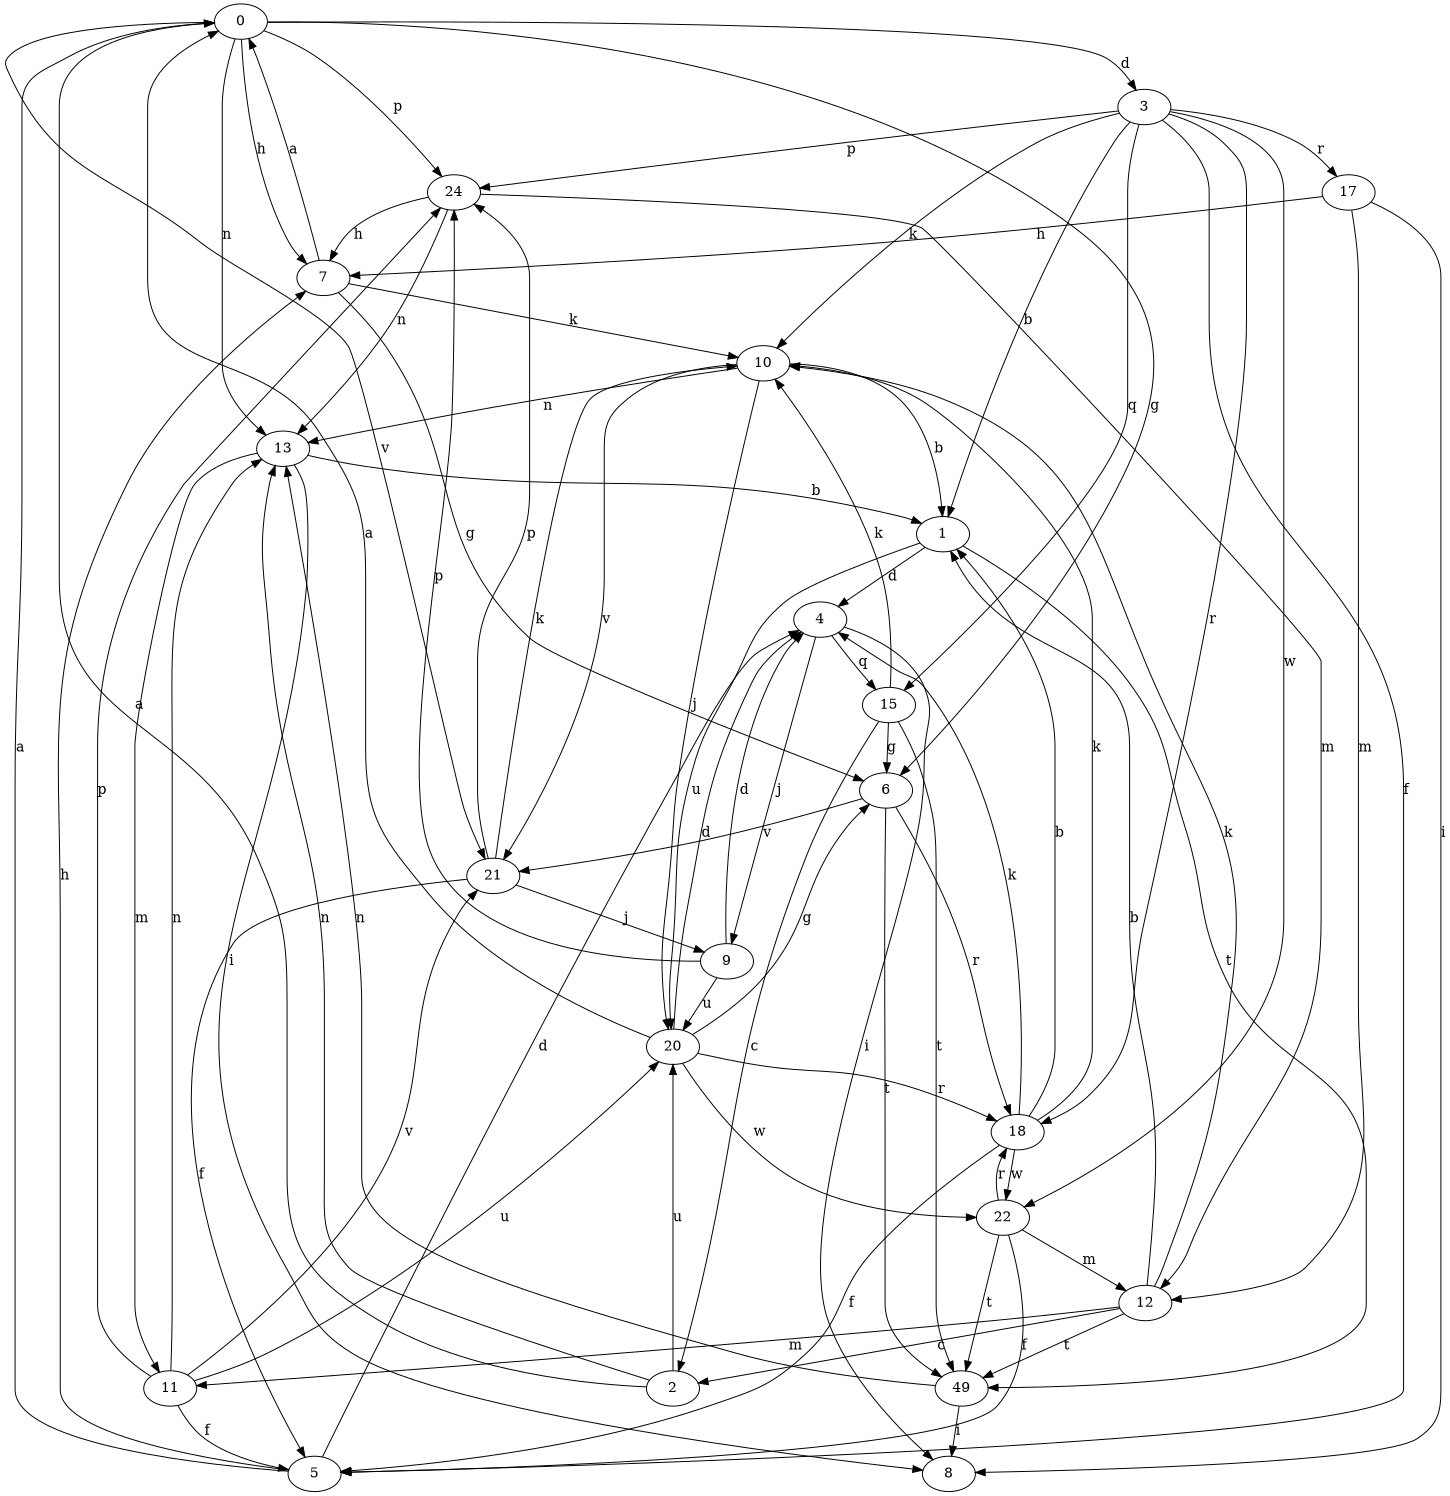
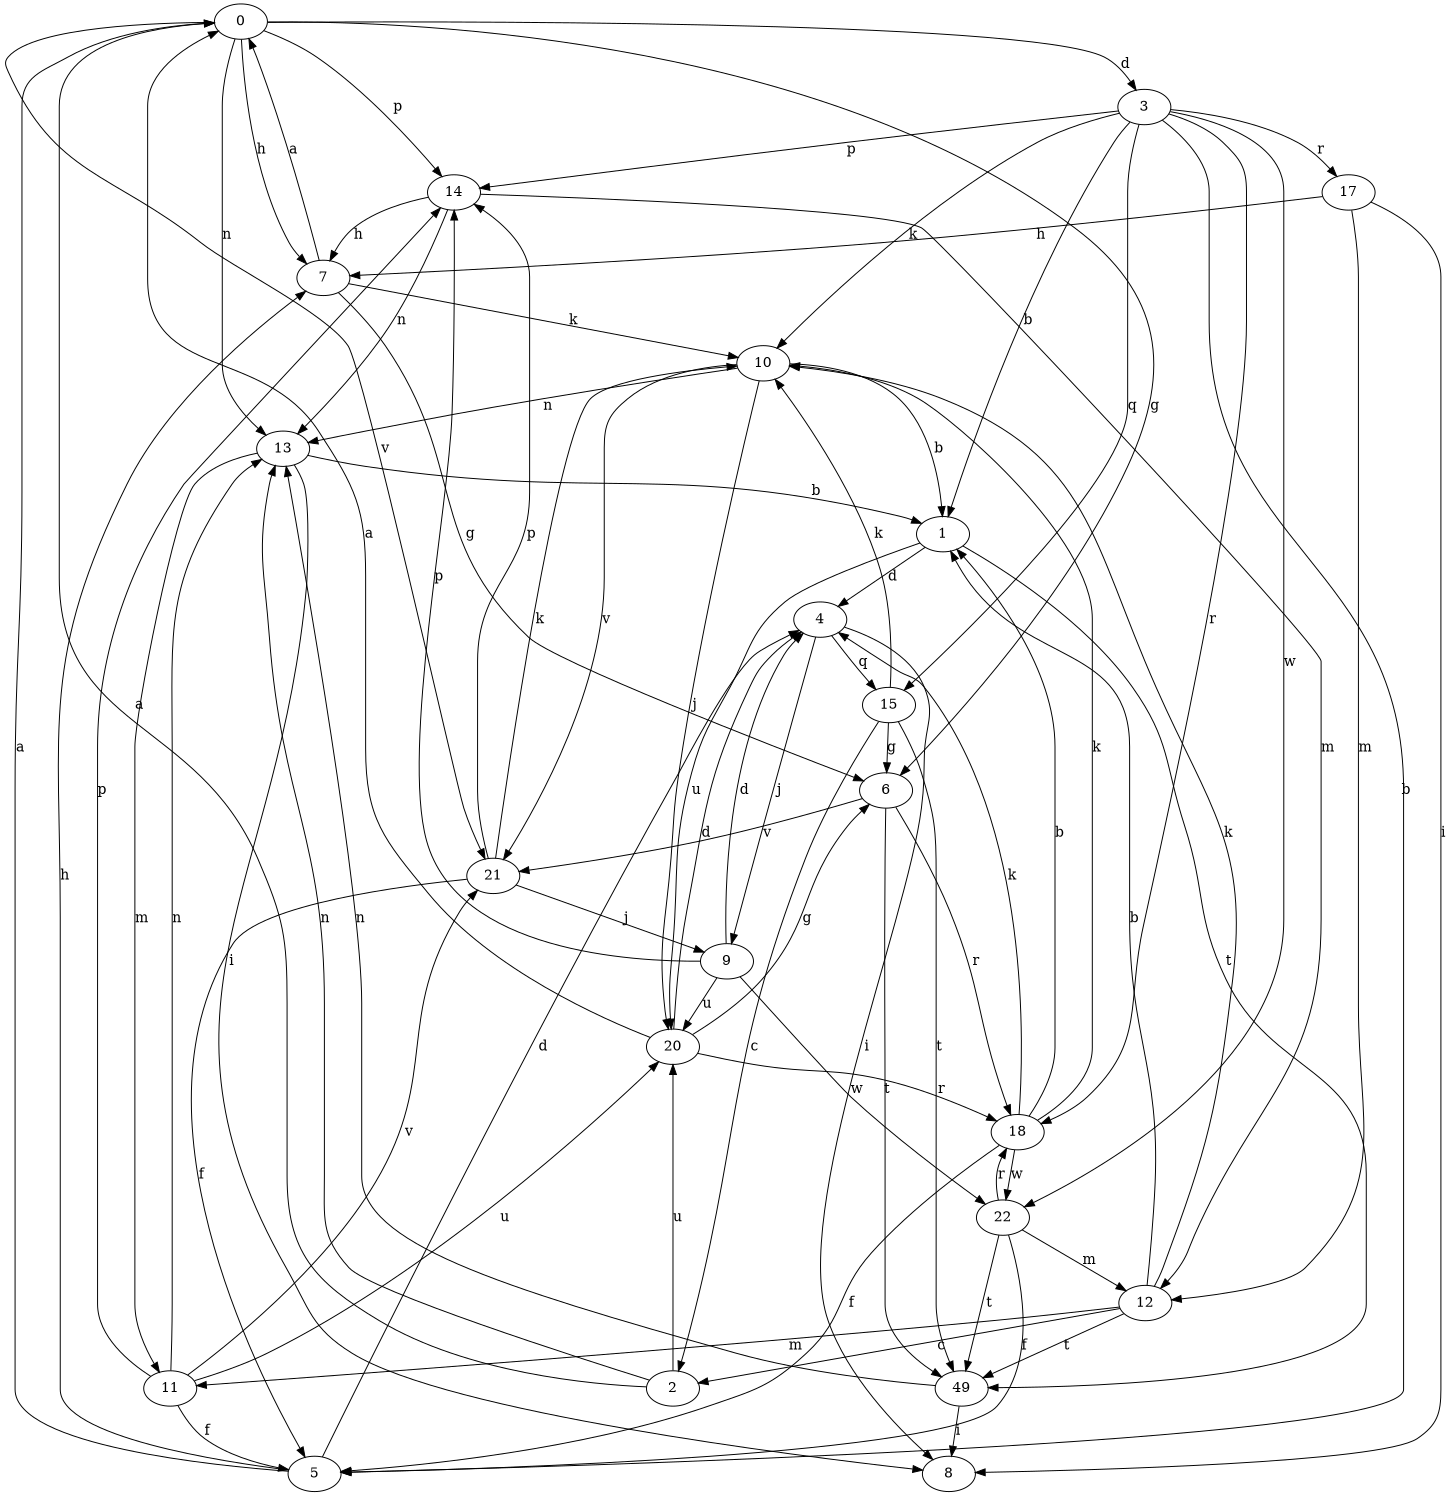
(454, 192) -> (454, 192)
(1407, 790) -> (1407, 790)
(801, 1183) -> (856, 1102)
